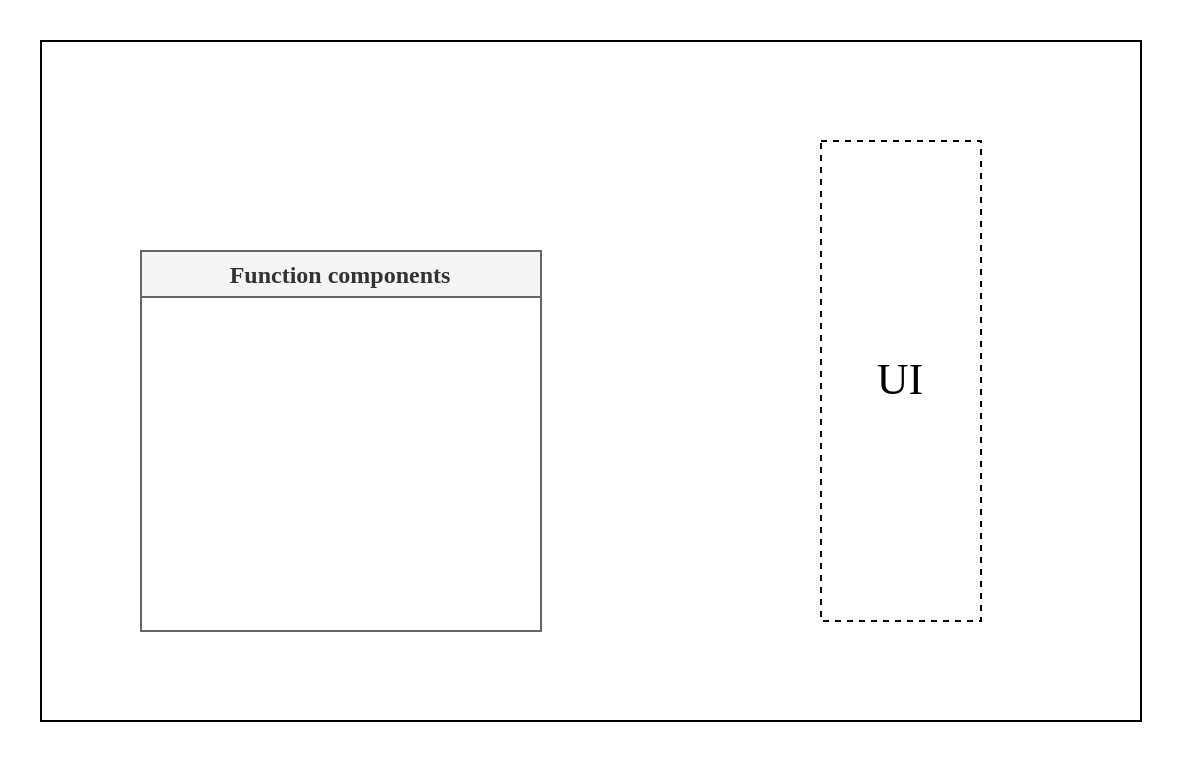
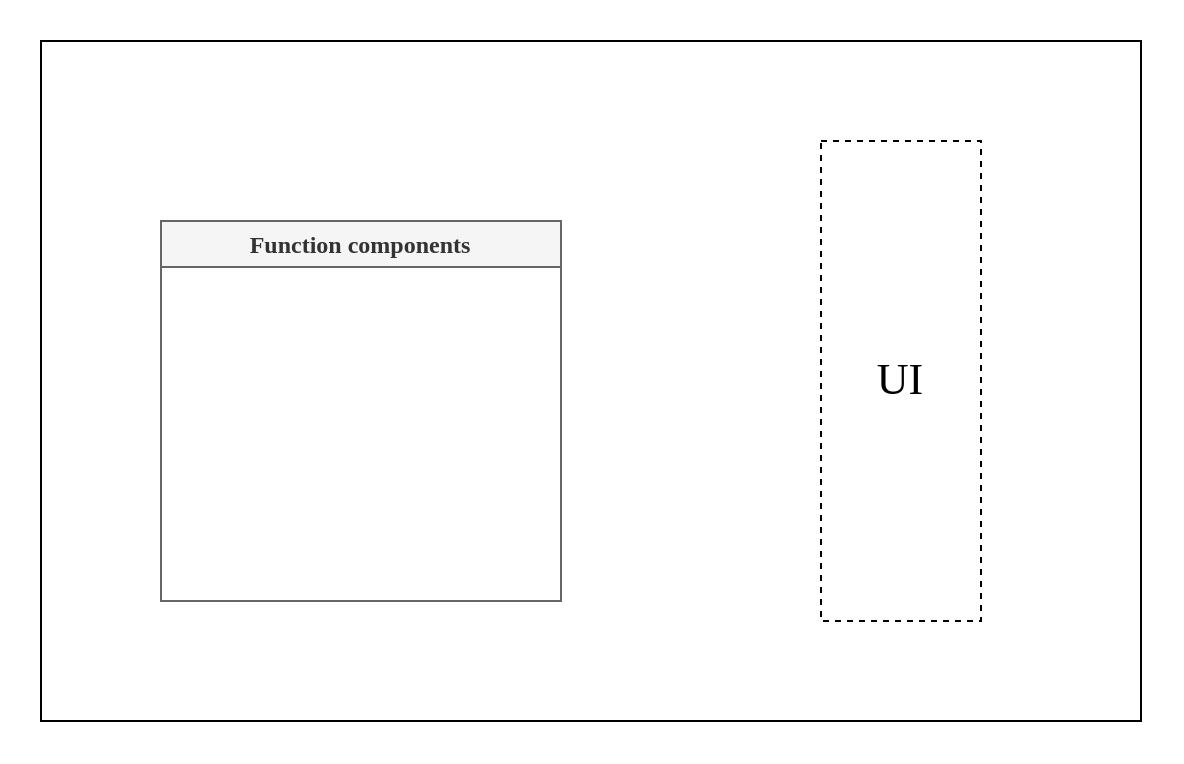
(341, 441) -> (361, 411)
